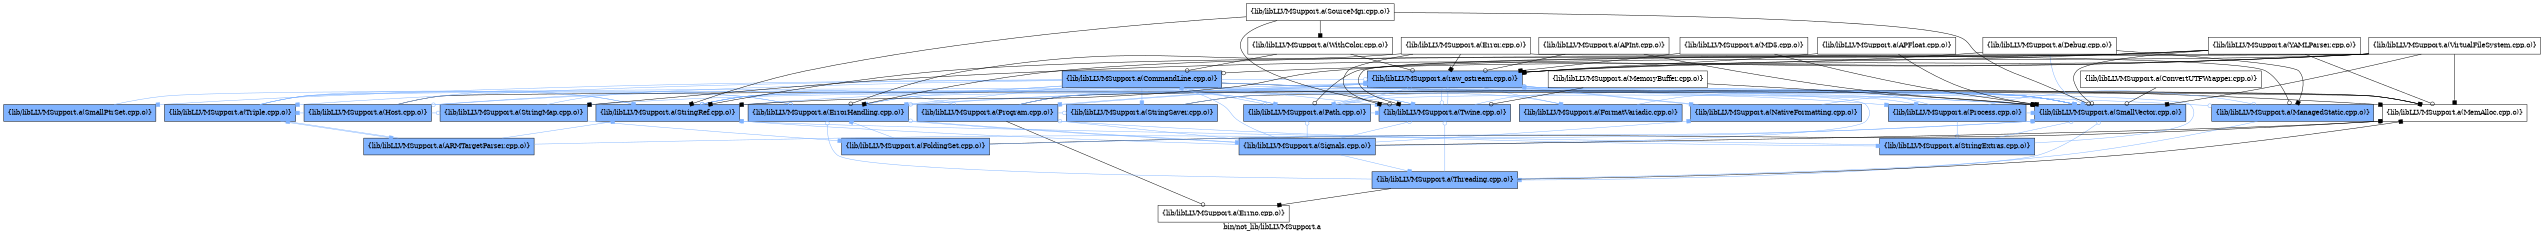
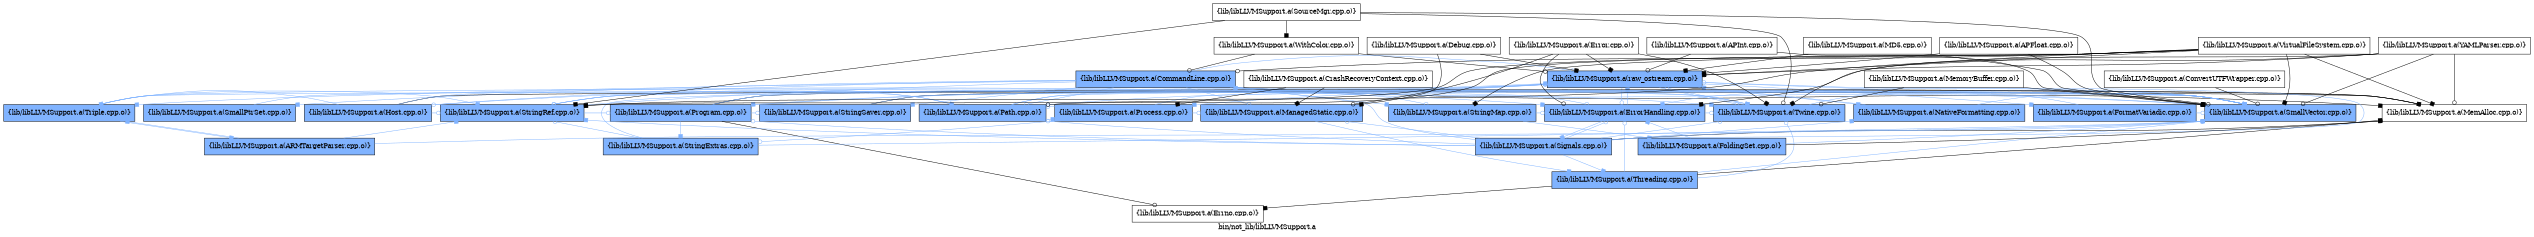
none -> (1338, 79)
(2058, 83) -> (1906, 130)
(1633, 88) -> (1052, 107)
(1374, 97) -> (1298, 93)
none -> (1388, 127)
